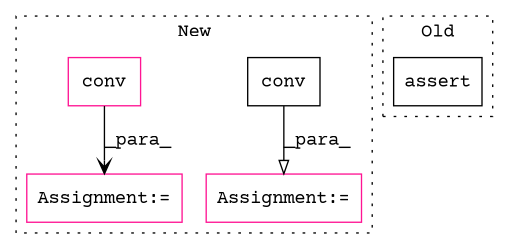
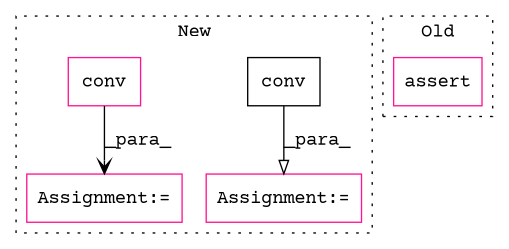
(438, 82) -> (438, 82)
